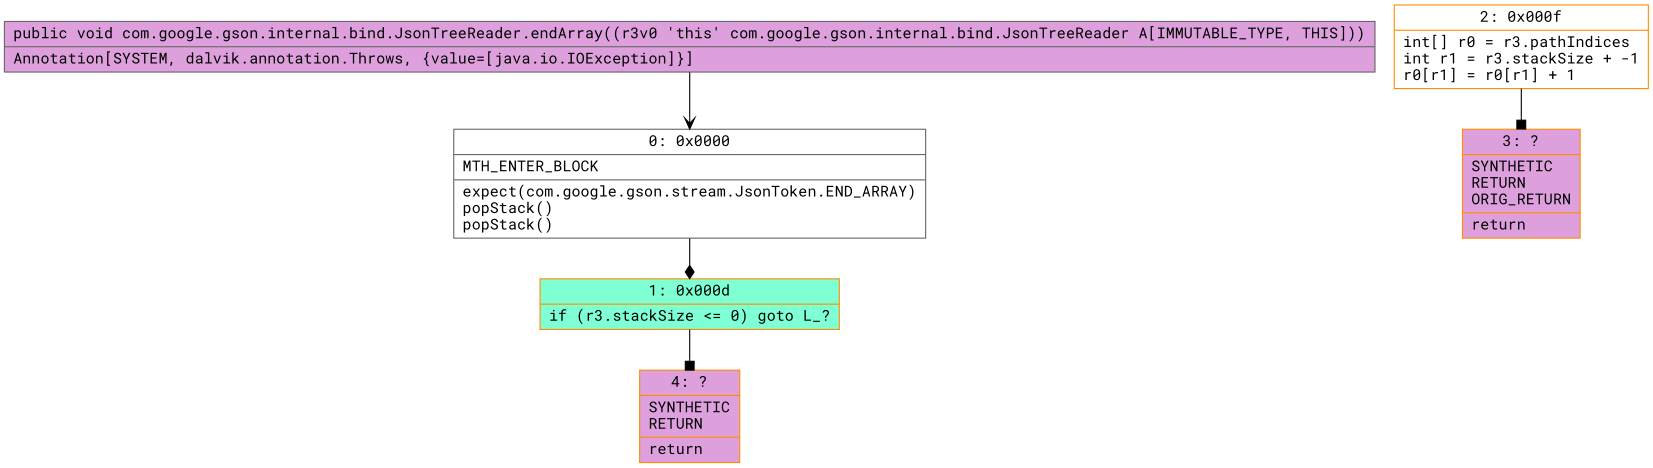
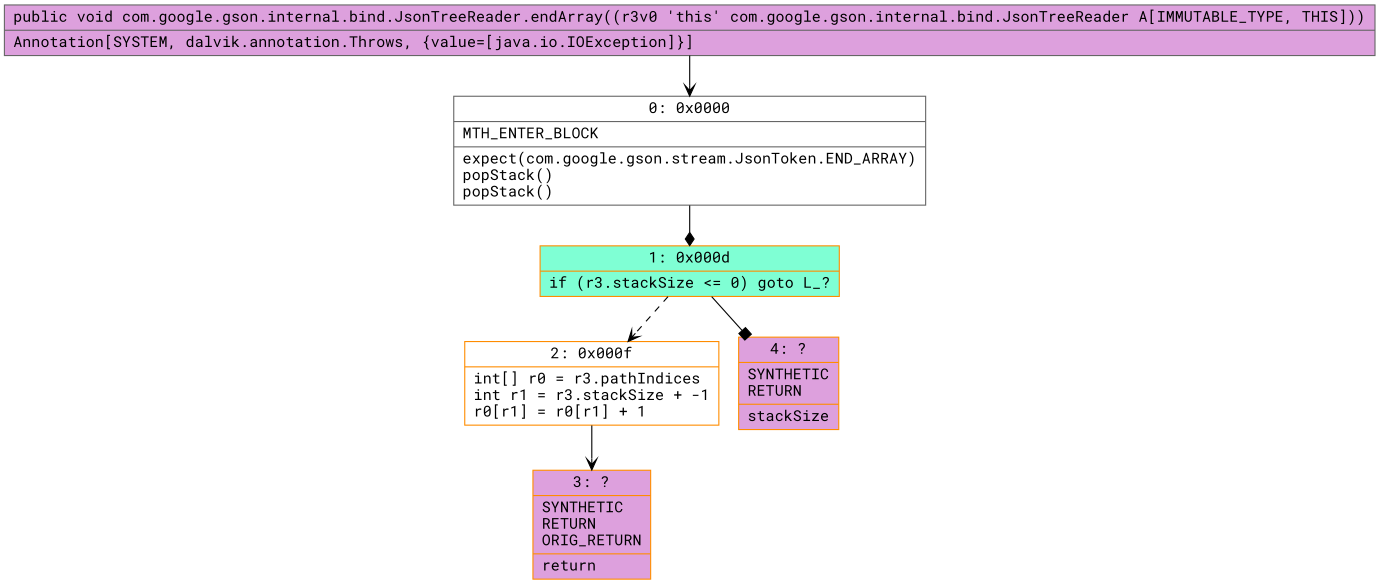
(1521, 103) -> (592, 442)
none -> (652, 315)
(676, 449) -> (789, 416)
